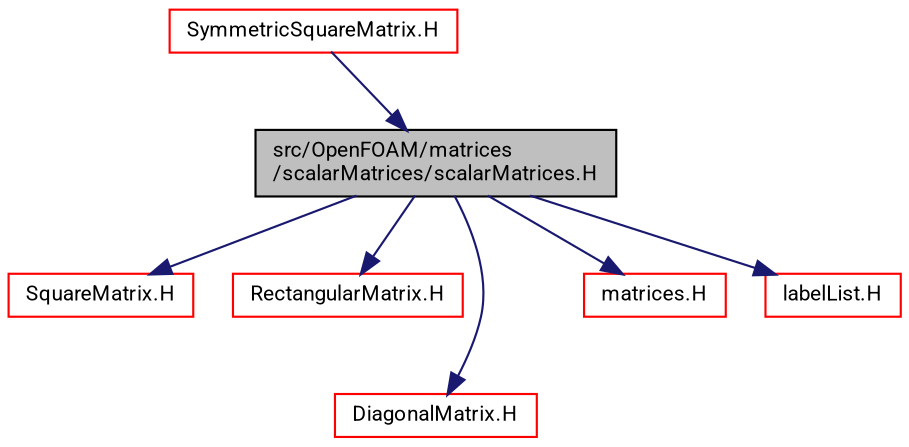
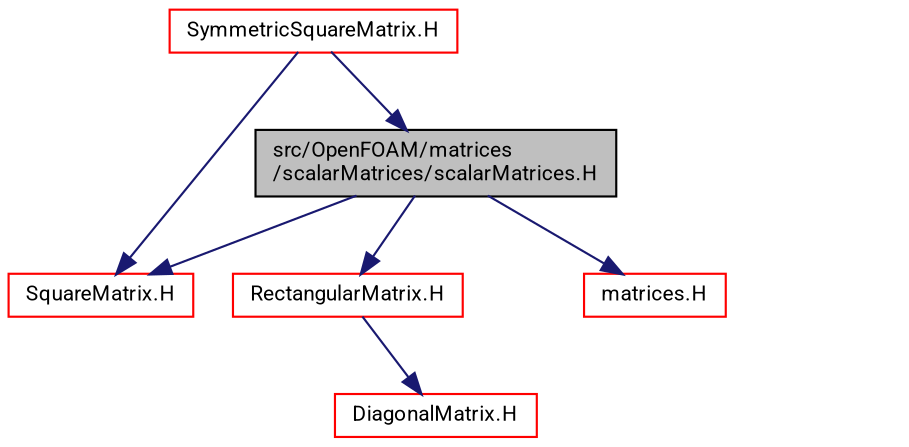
none -> (214, 155)
(483, 286) -> (385, 347)
(833, 295) -> none
